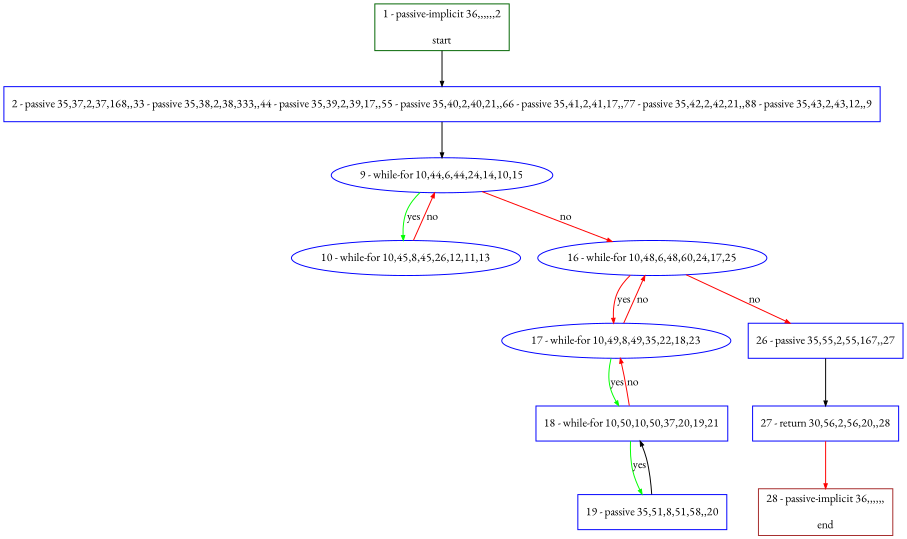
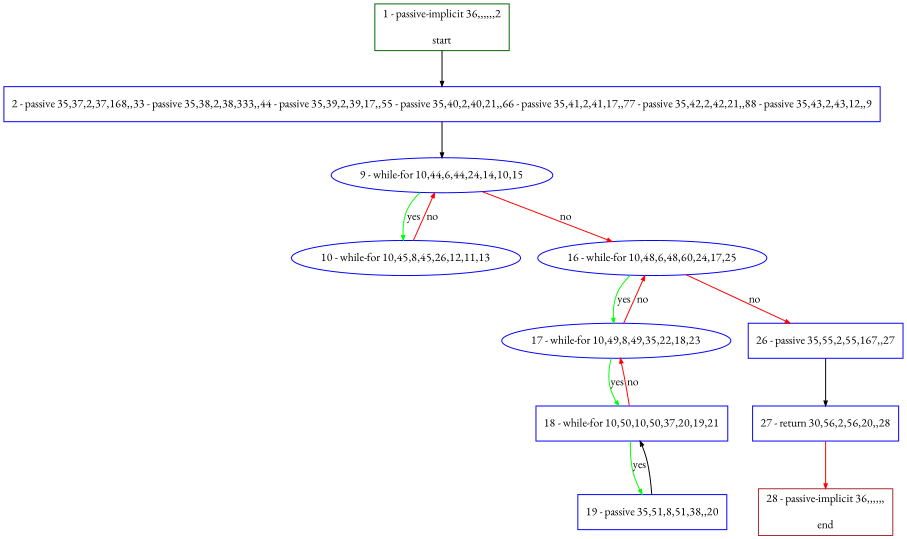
(617, 295) -> (617, 295)
(652, 512) -> (652, 512)
